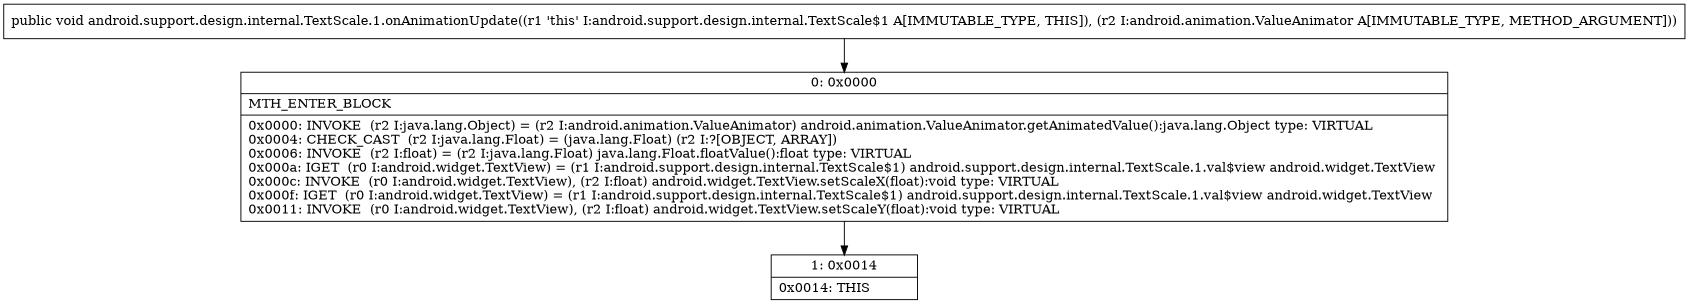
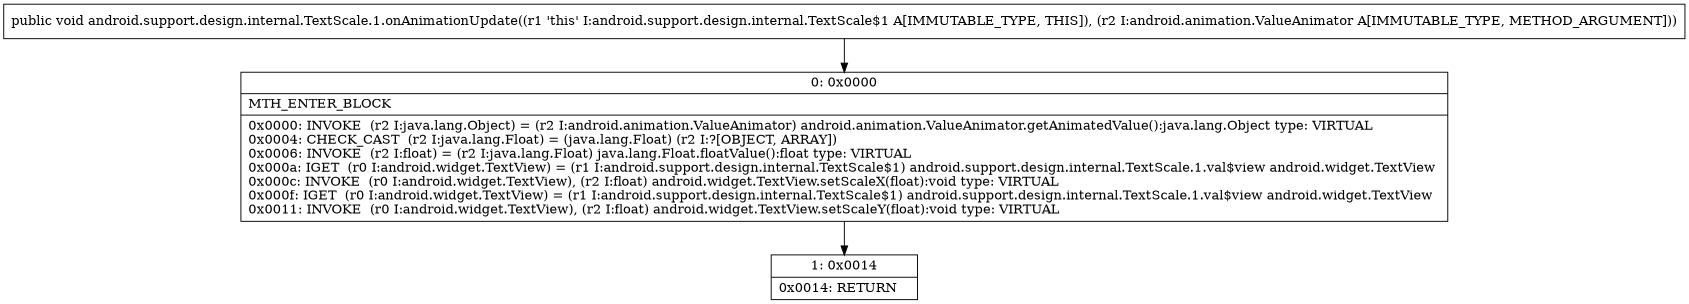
(831, 288) -> (844, 288)
